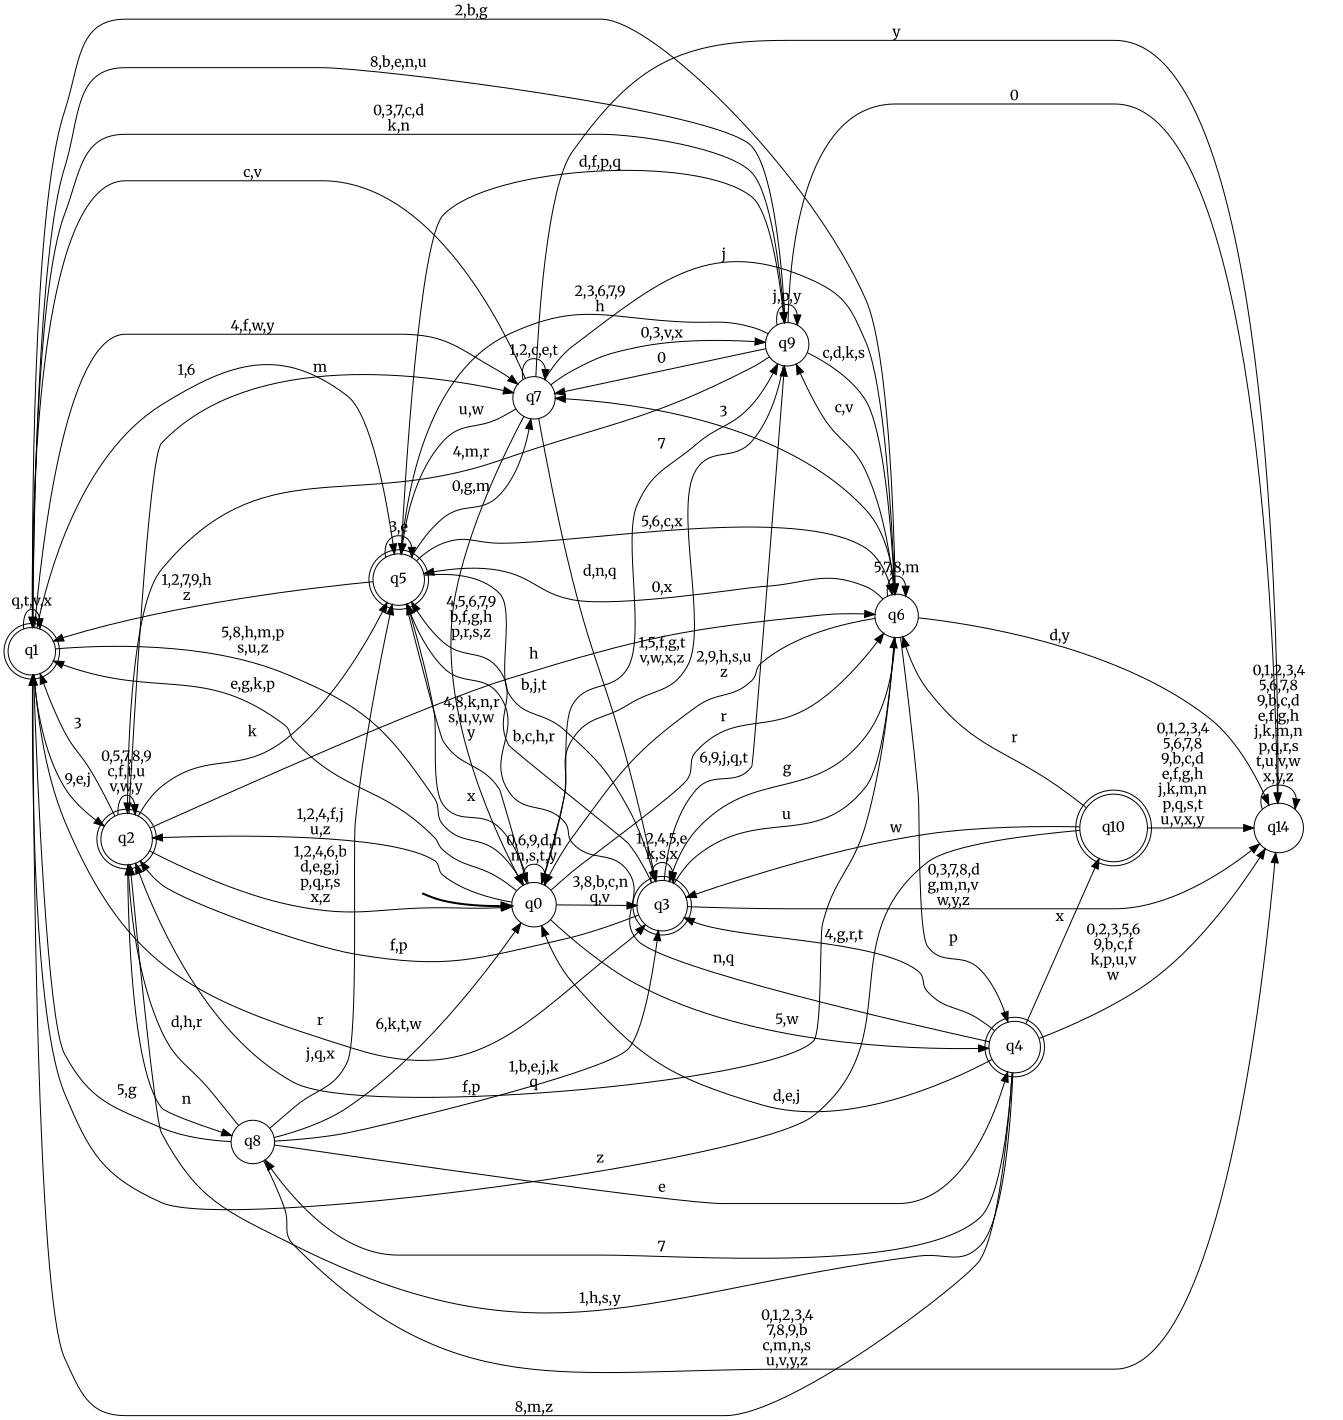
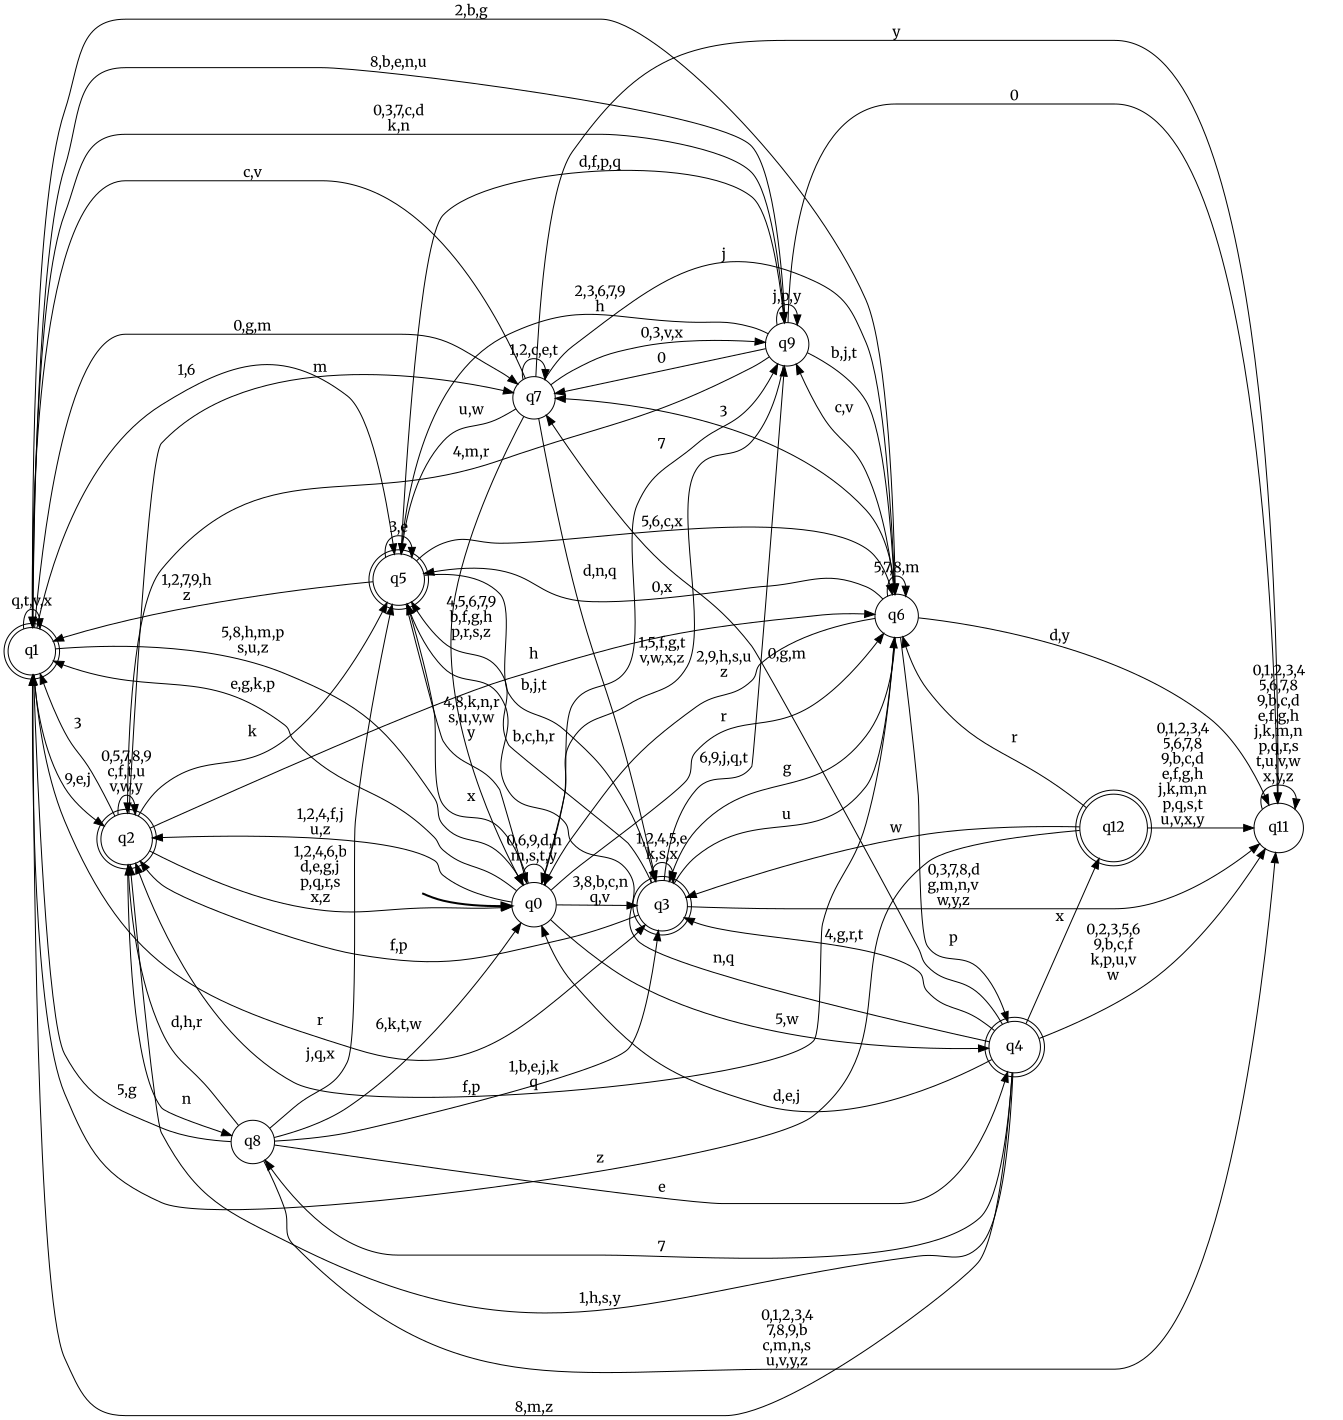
(253, 327) -> (253, 327)
(844, 354) -> (844, 354)
(474, 507) -> (802, 734)
(1114, 828) -> (1114, 828)
(1279, 828) -> (1279, 828)
